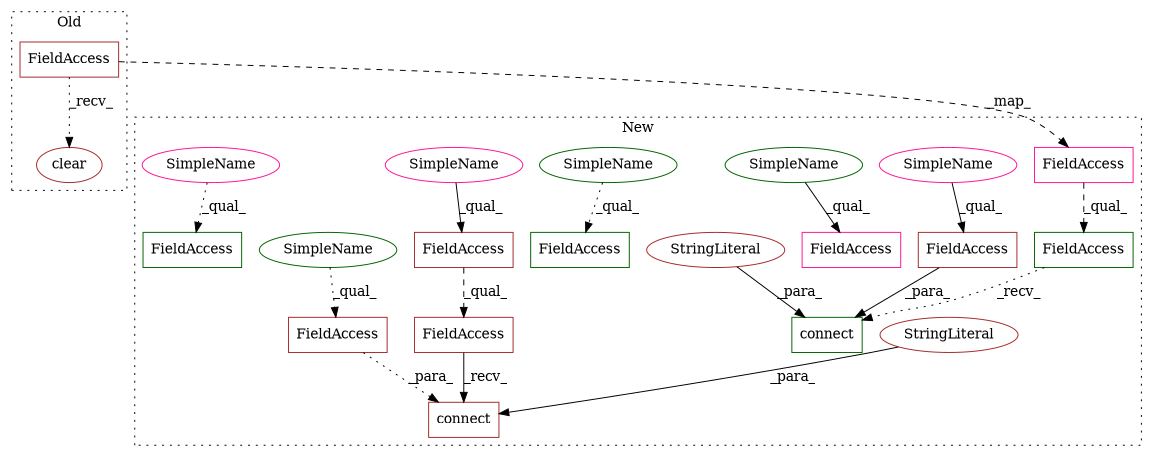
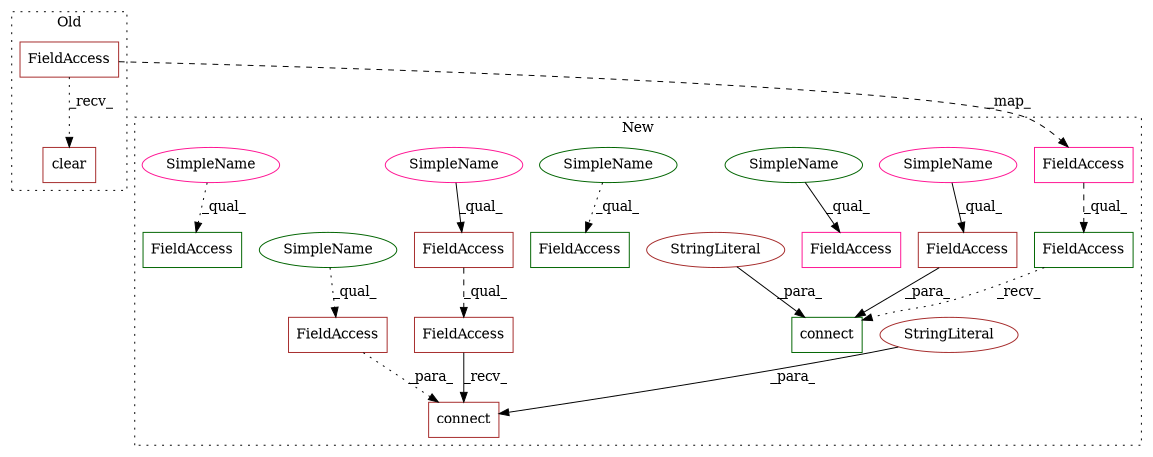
(69, 165) -> (69, 165)
